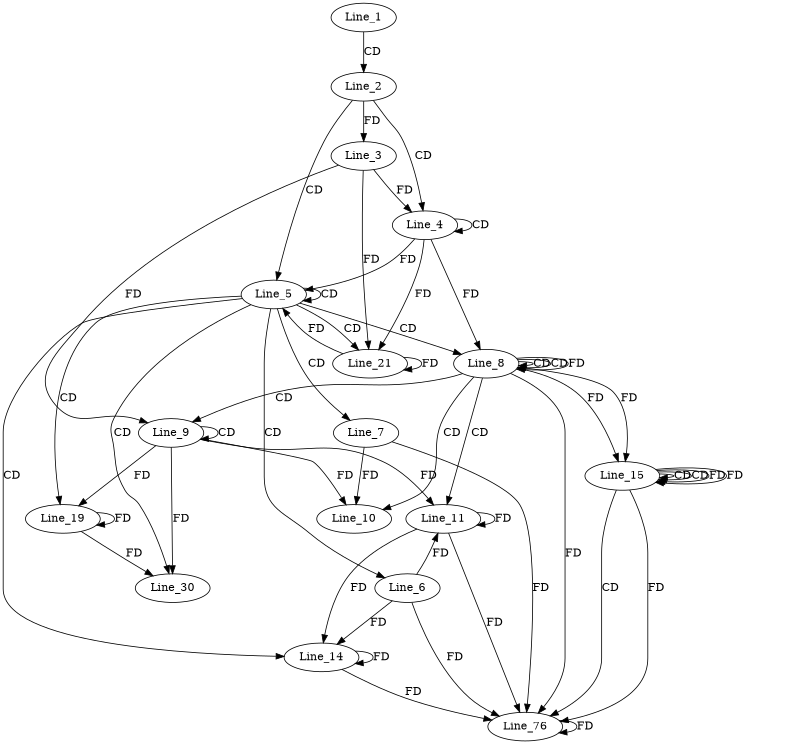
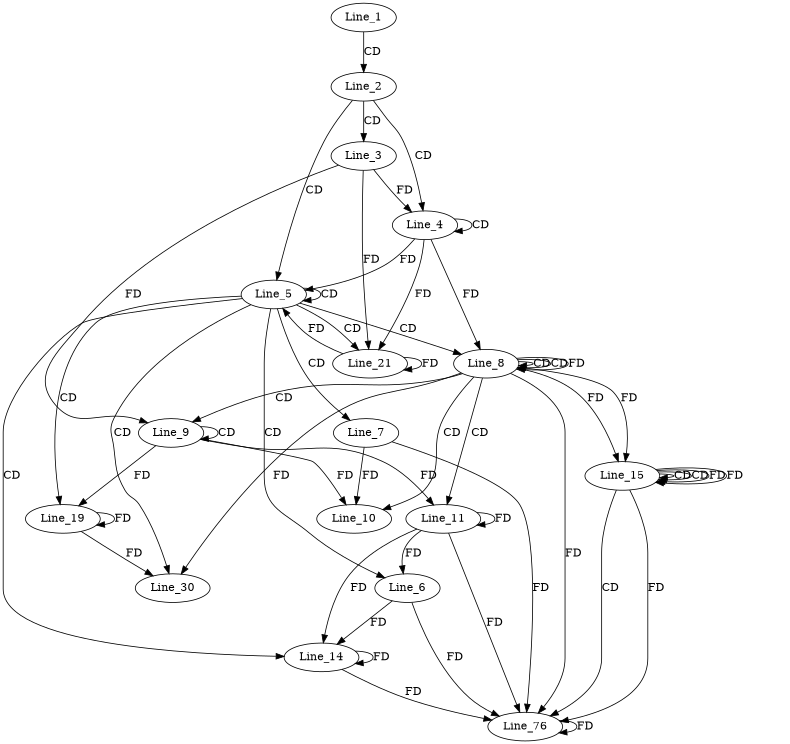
(372, 121) -> (372, 121)
(172, 506) -> (301, 437)
(427, 558) -> (406, 545)
